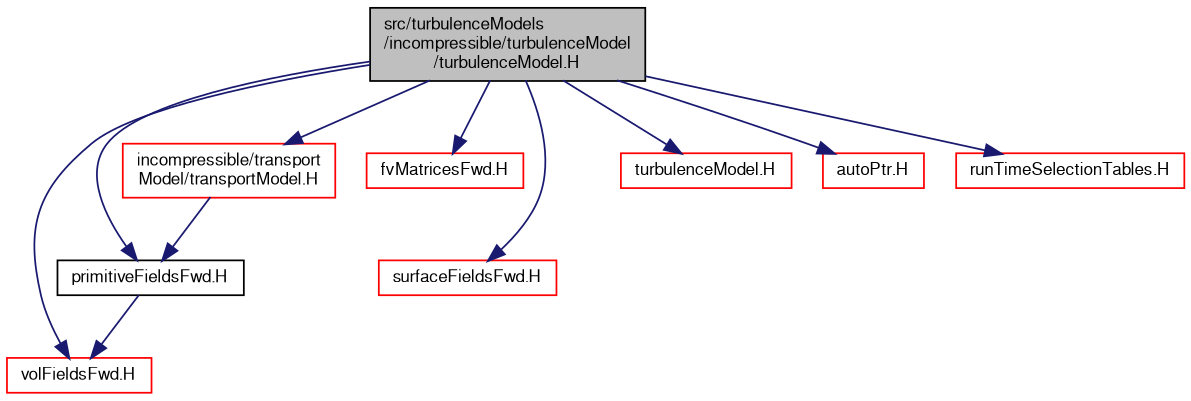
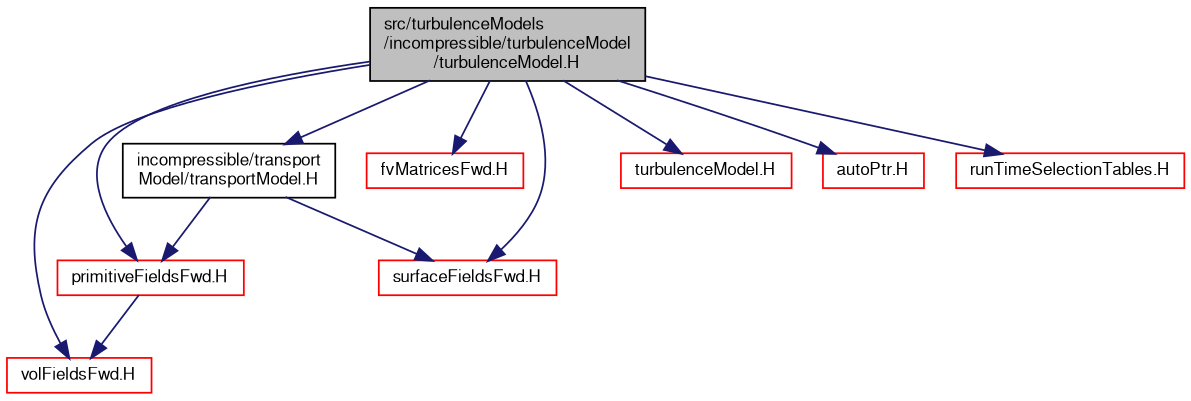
(229, 171) -> (229, 171)
none -> (351, 225)
(151, 278) -> (151, 278)
